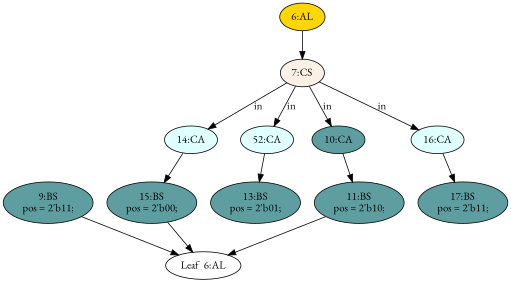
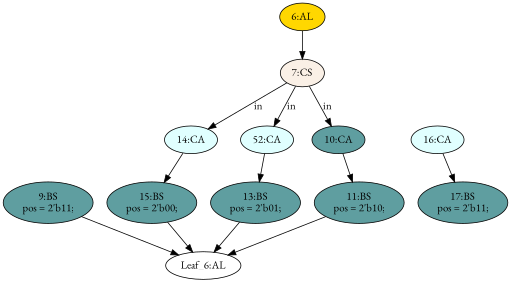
(365, 104) -> none
none -> (229, 234)
